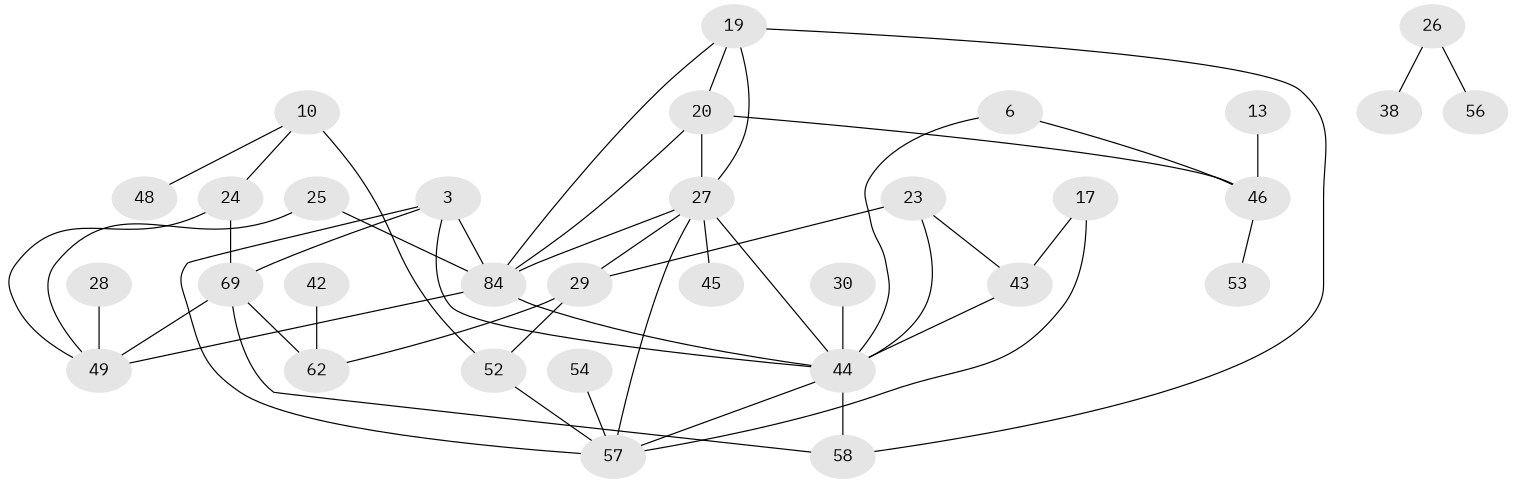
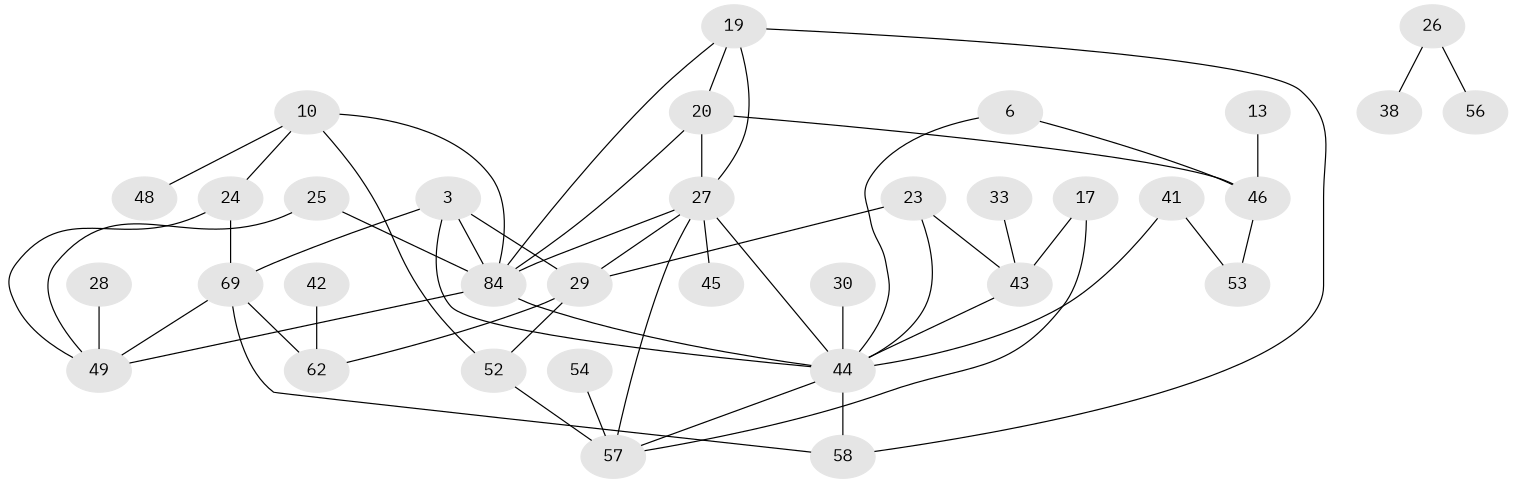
none -> (462, 150)
none -> (1000, 199)
none -> (1172, 199)
(225, 380) -> (514, 242)
